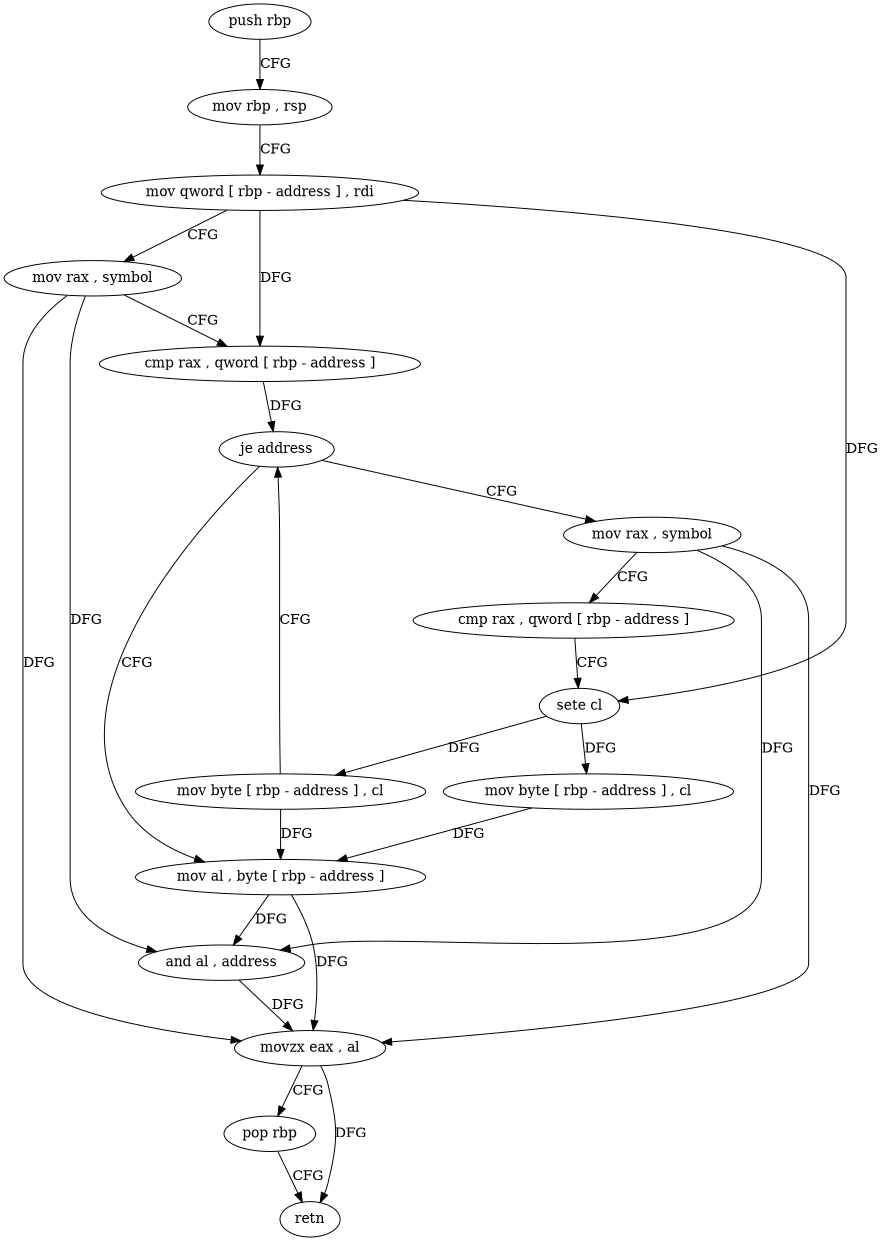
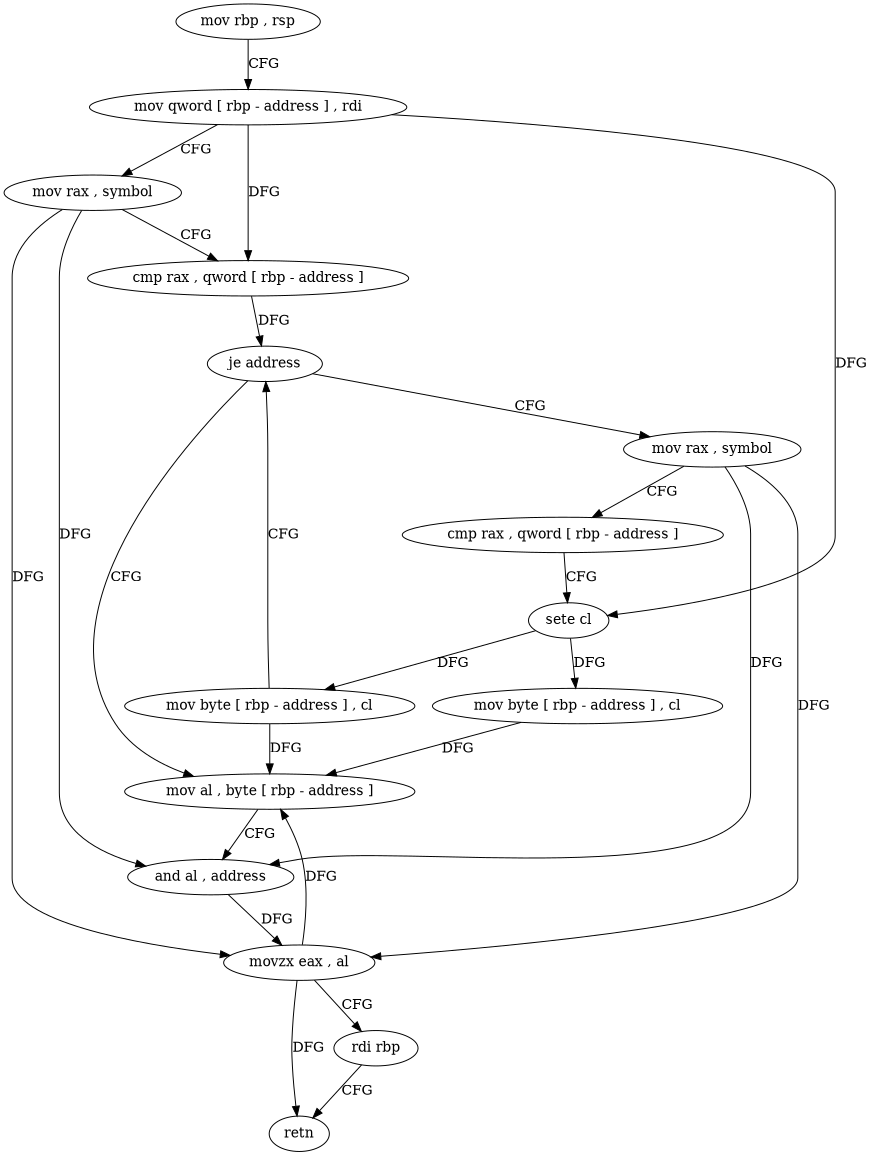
(260, 22) -> none
(271, 920) -> (260, 834)
(315, 955) -> (305, 880)
(270, 1134) -> (376, 1048)
